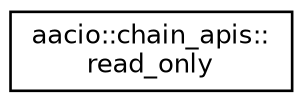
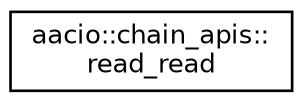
(151, 51) -> (151, 51)
